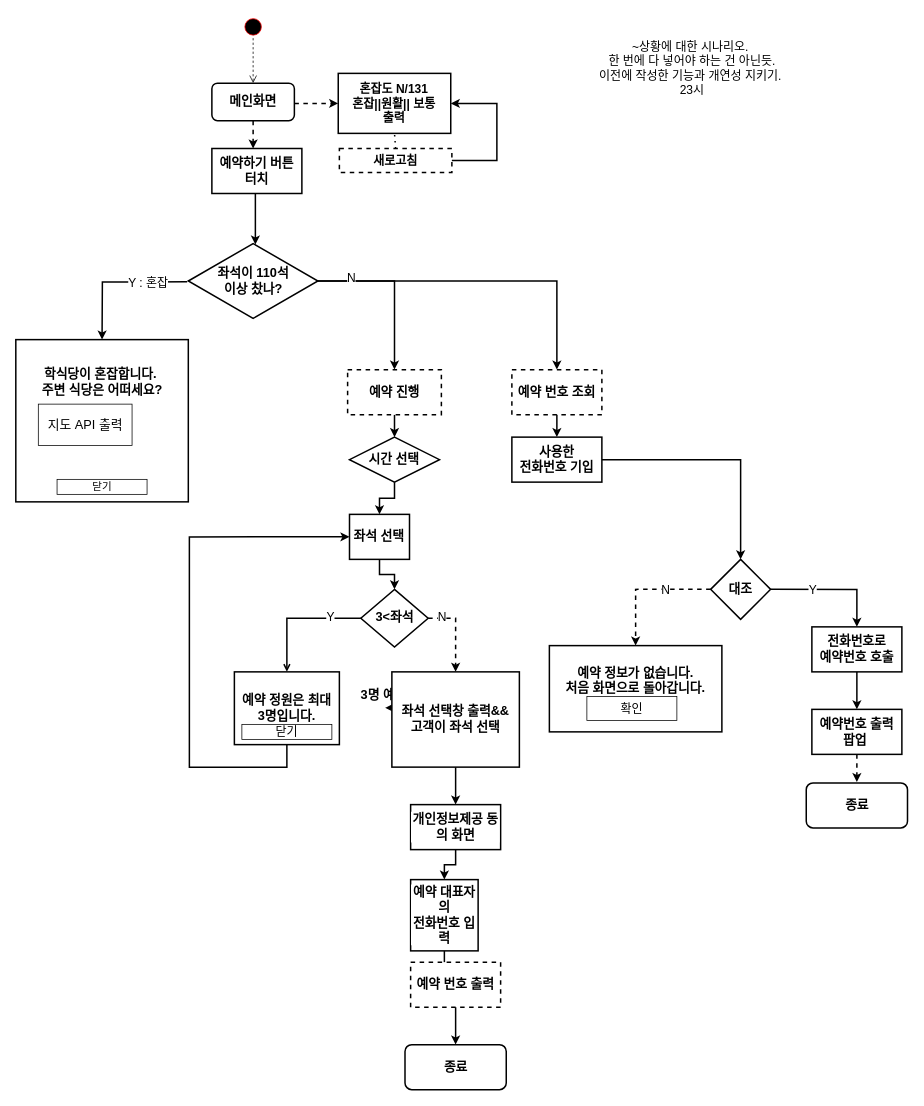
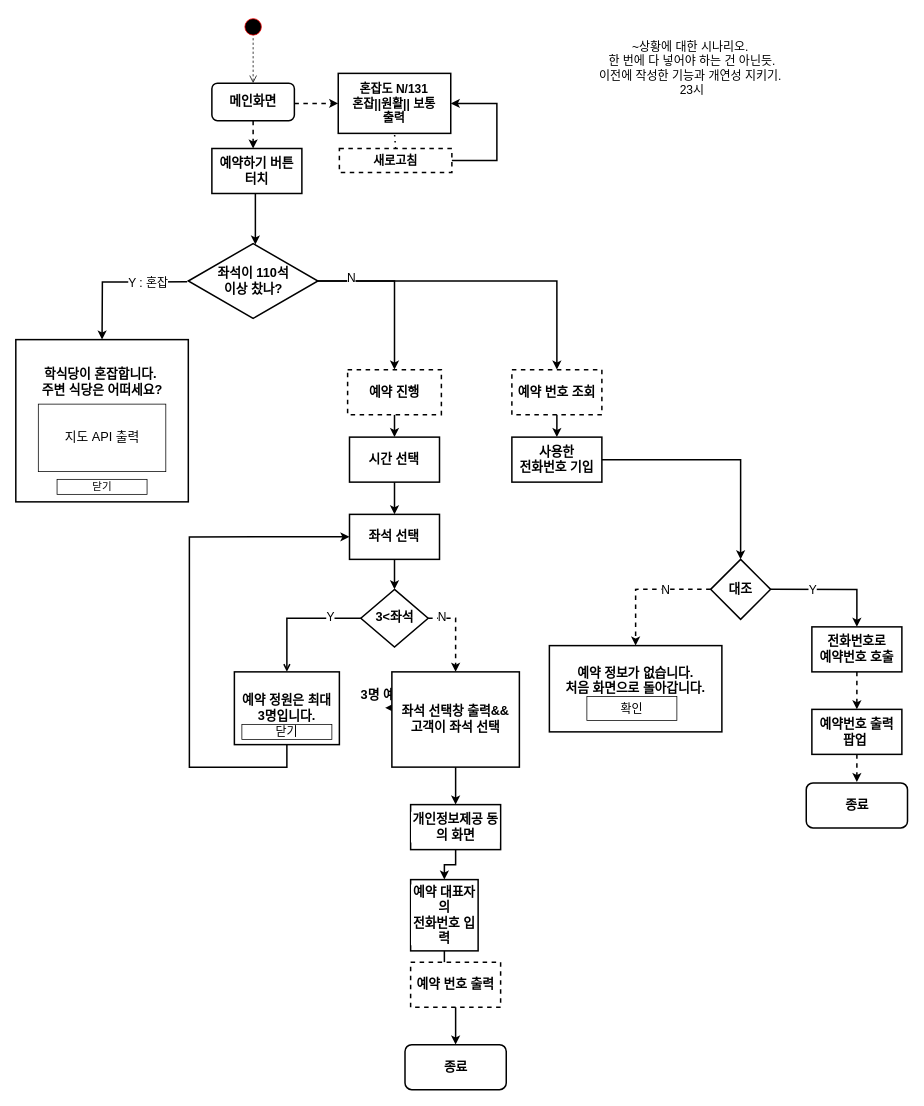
(85, 425) -> (102, 438)
(394, 459) -> (394, 459)
(379, 537) -> (394, 537)
(857, 687) -> (857, 687)
